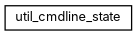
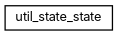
(68, 18) -> (59, 18)
